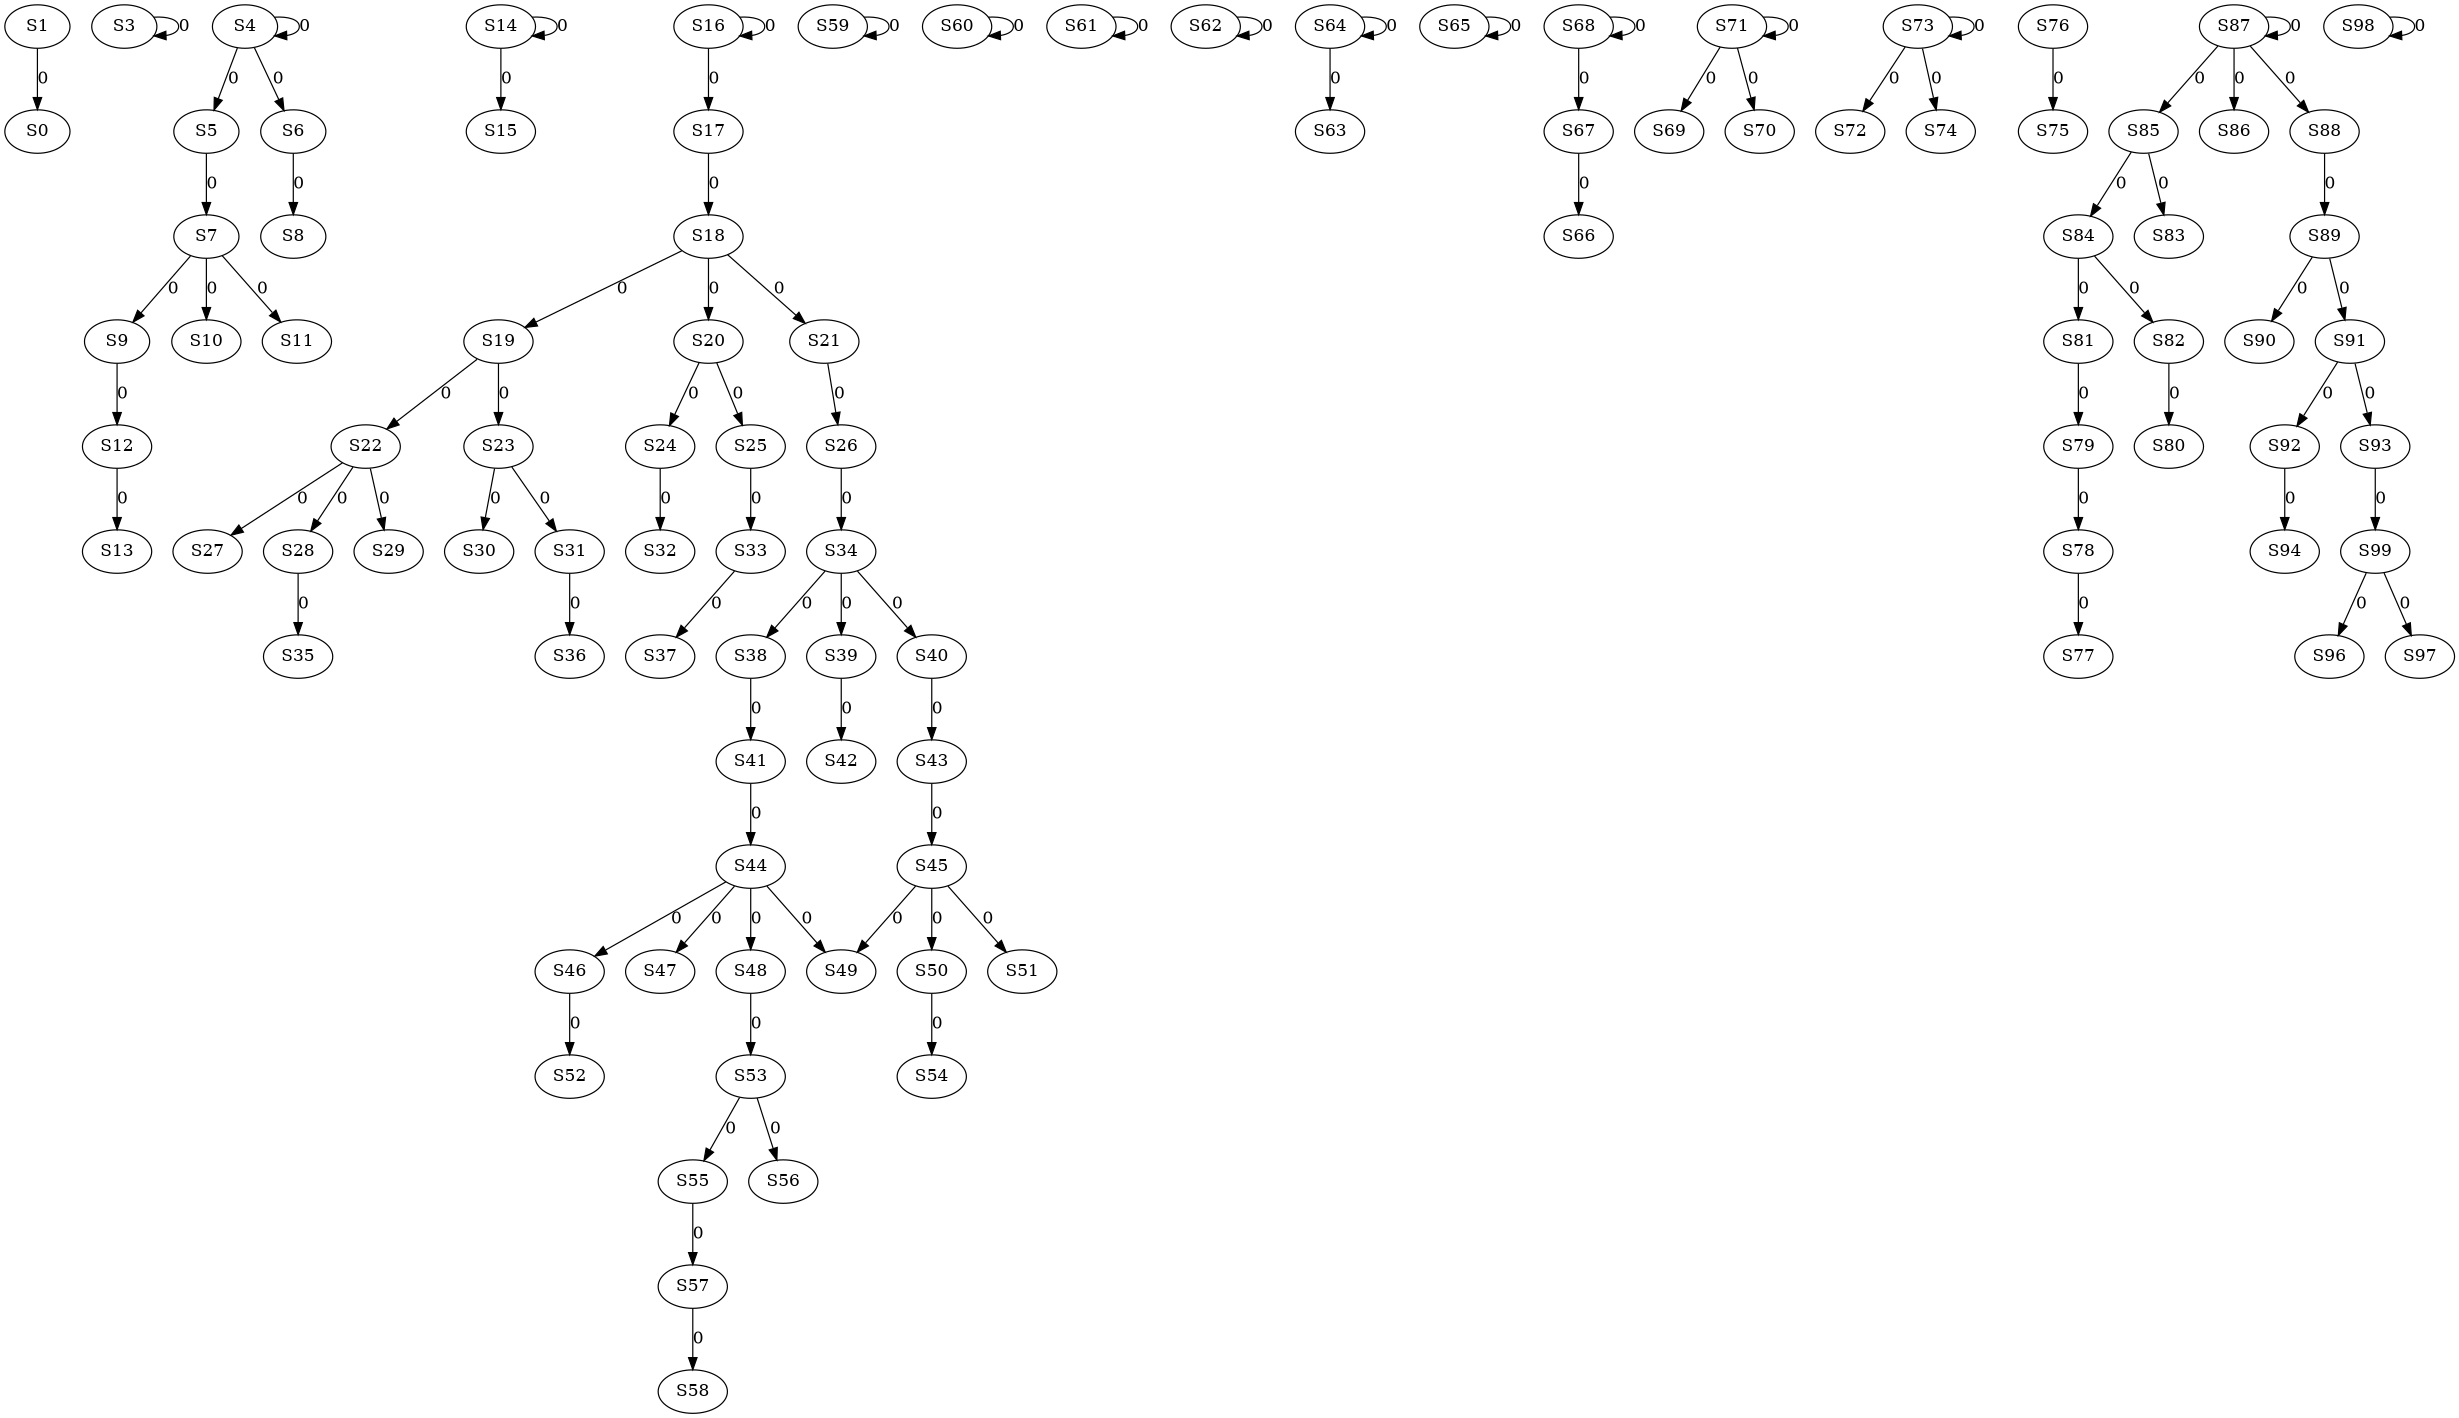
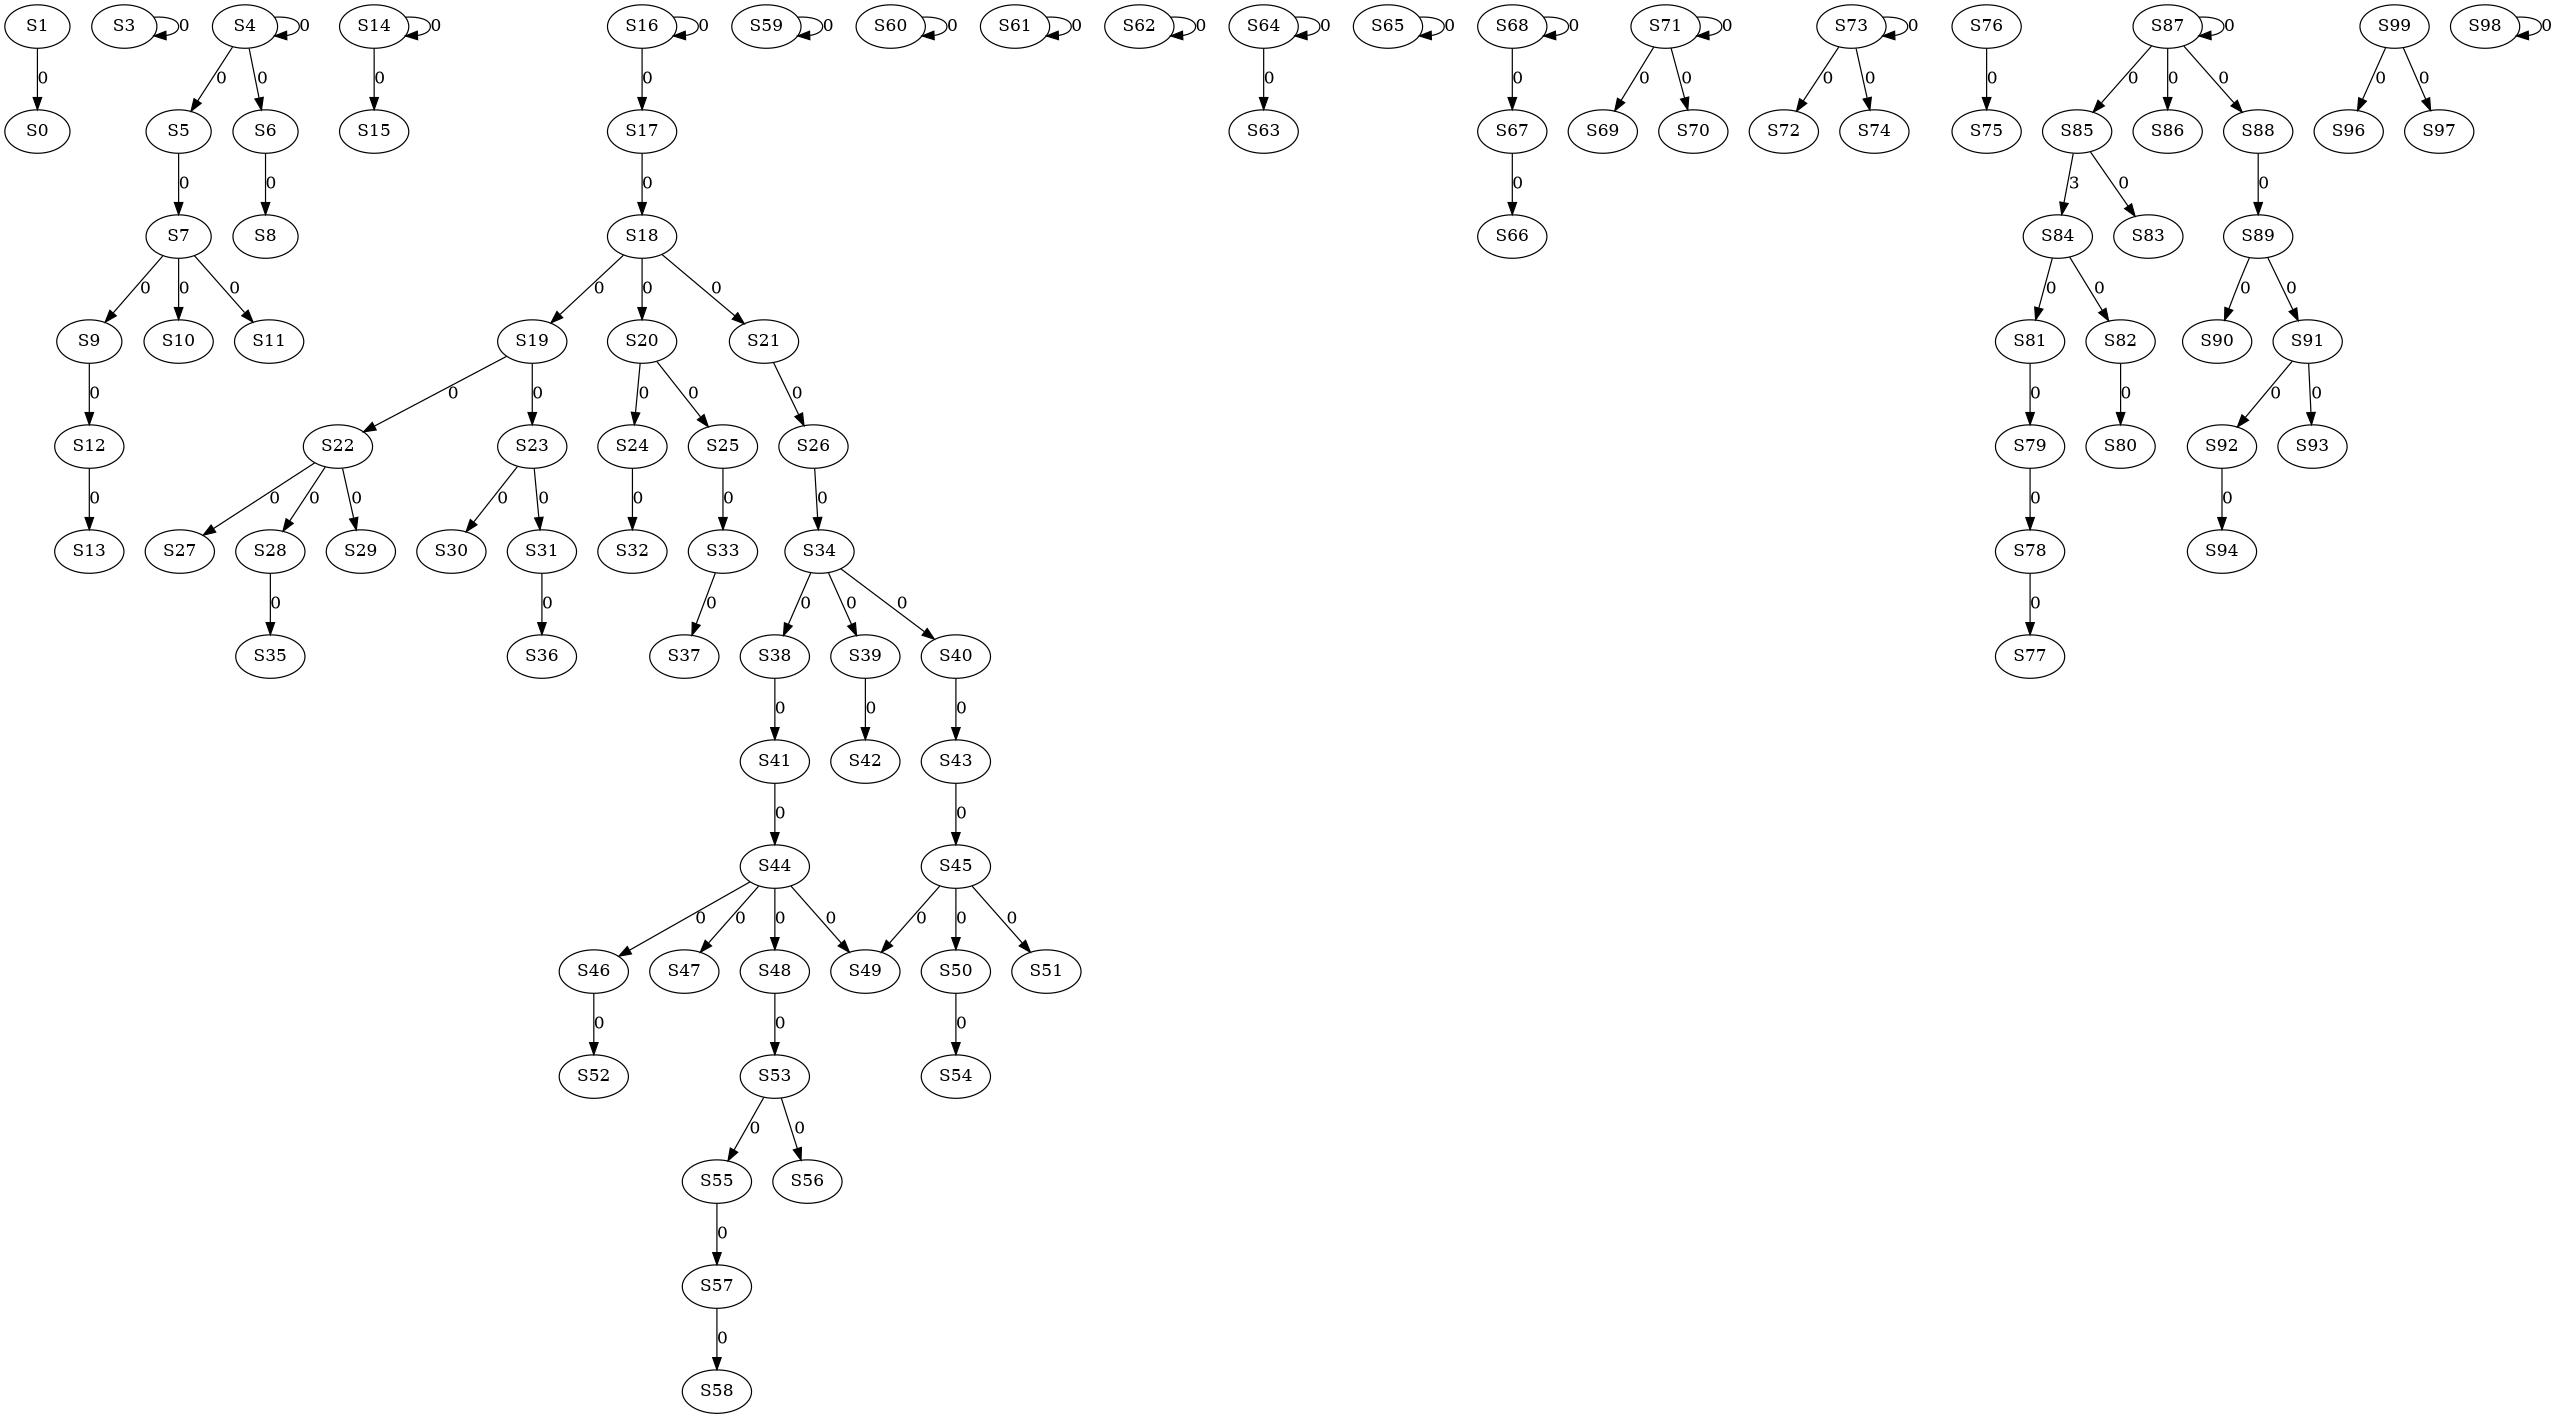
(2122, 184) -> (2075, 184)
(2375, 493) -> none
